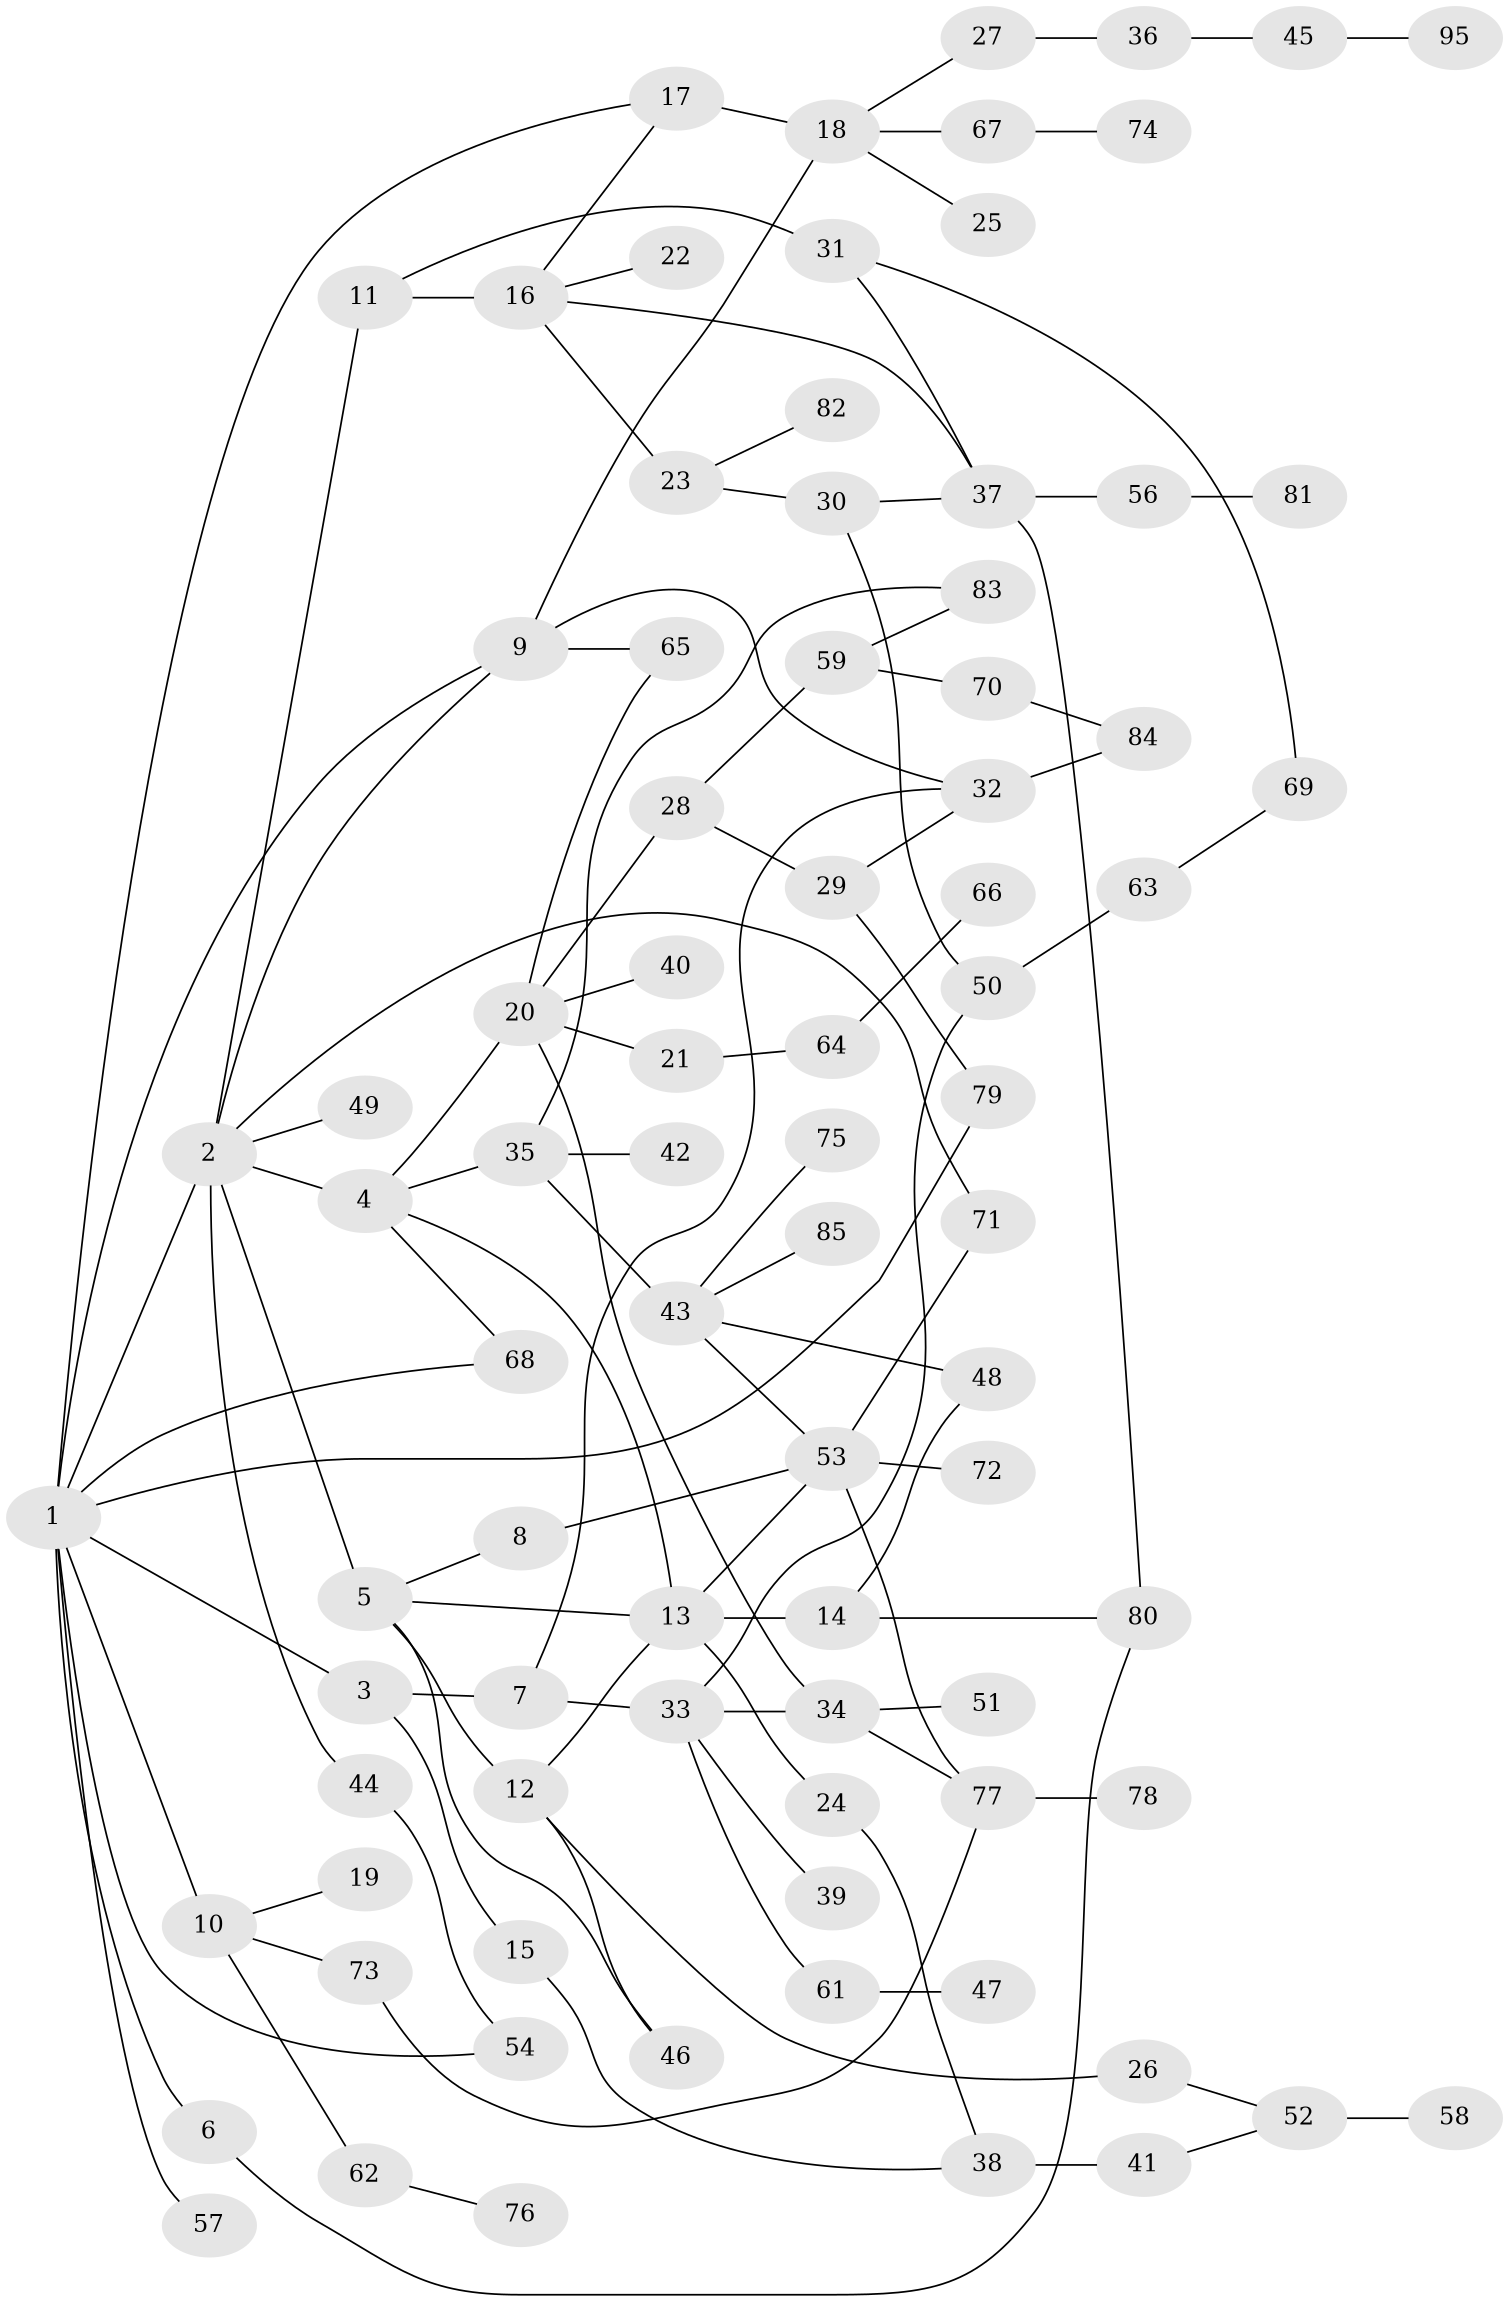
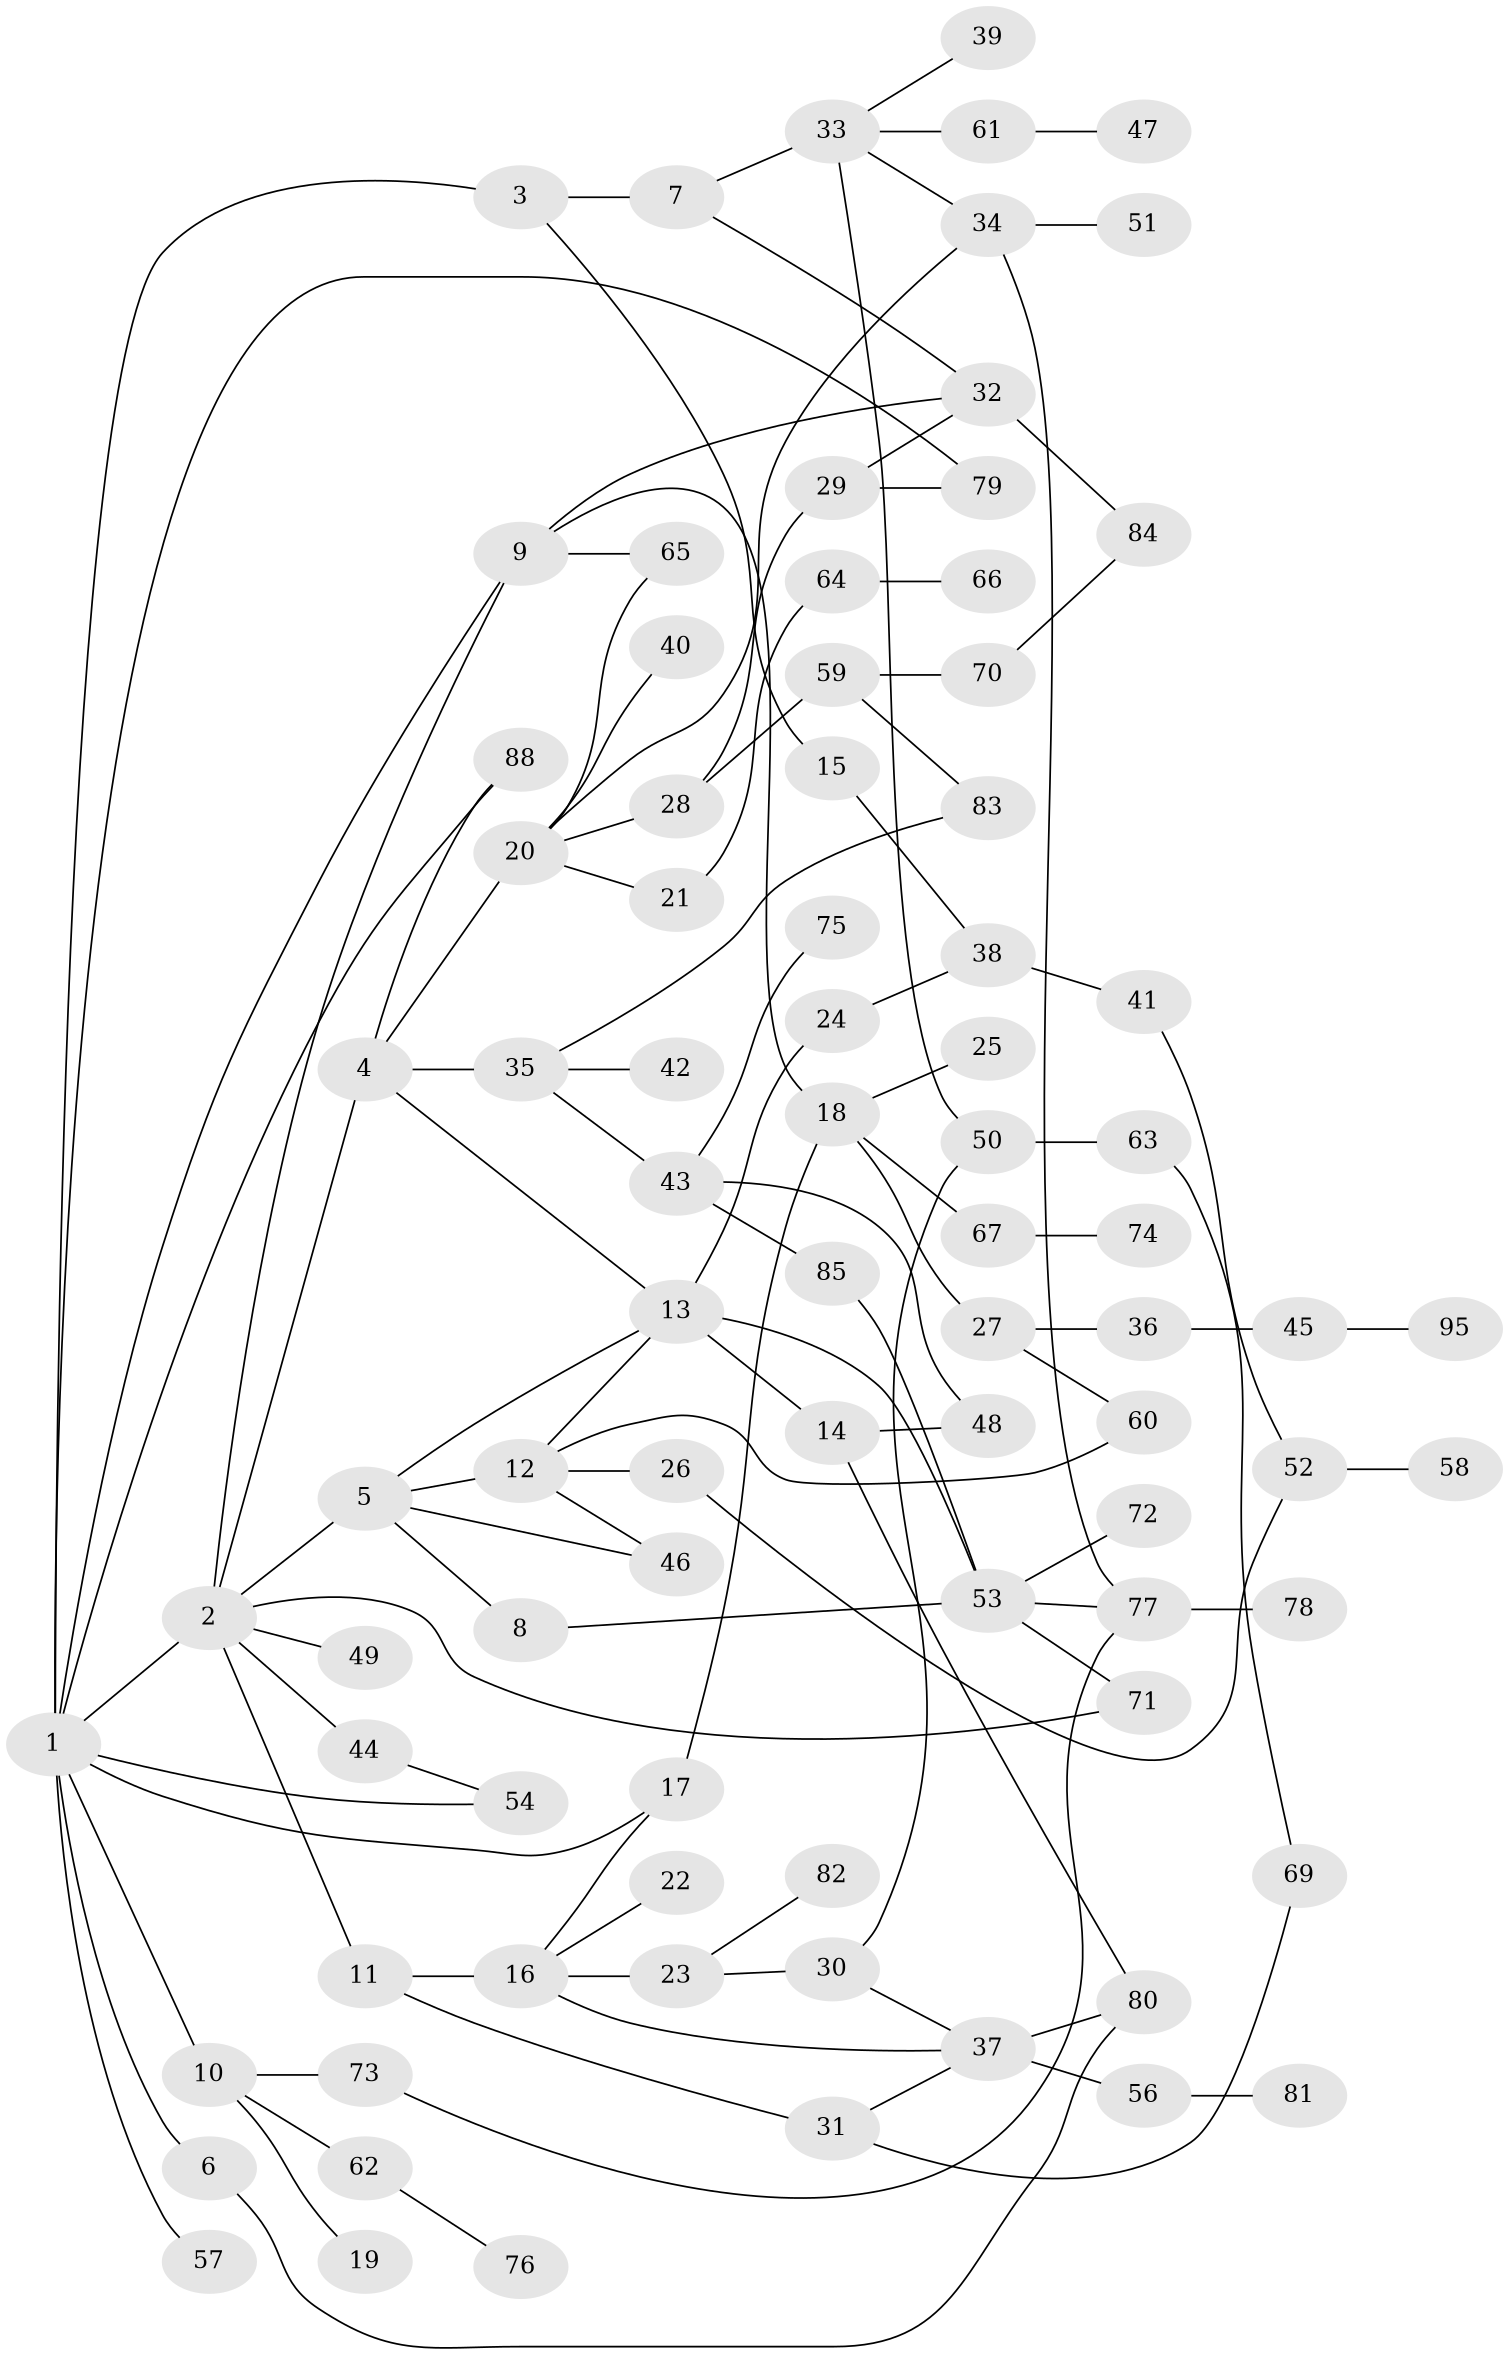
(521, 1362) -> (521, 760)
(750, 1382) -> (919, 1418)
none -> (1144, 1422)
